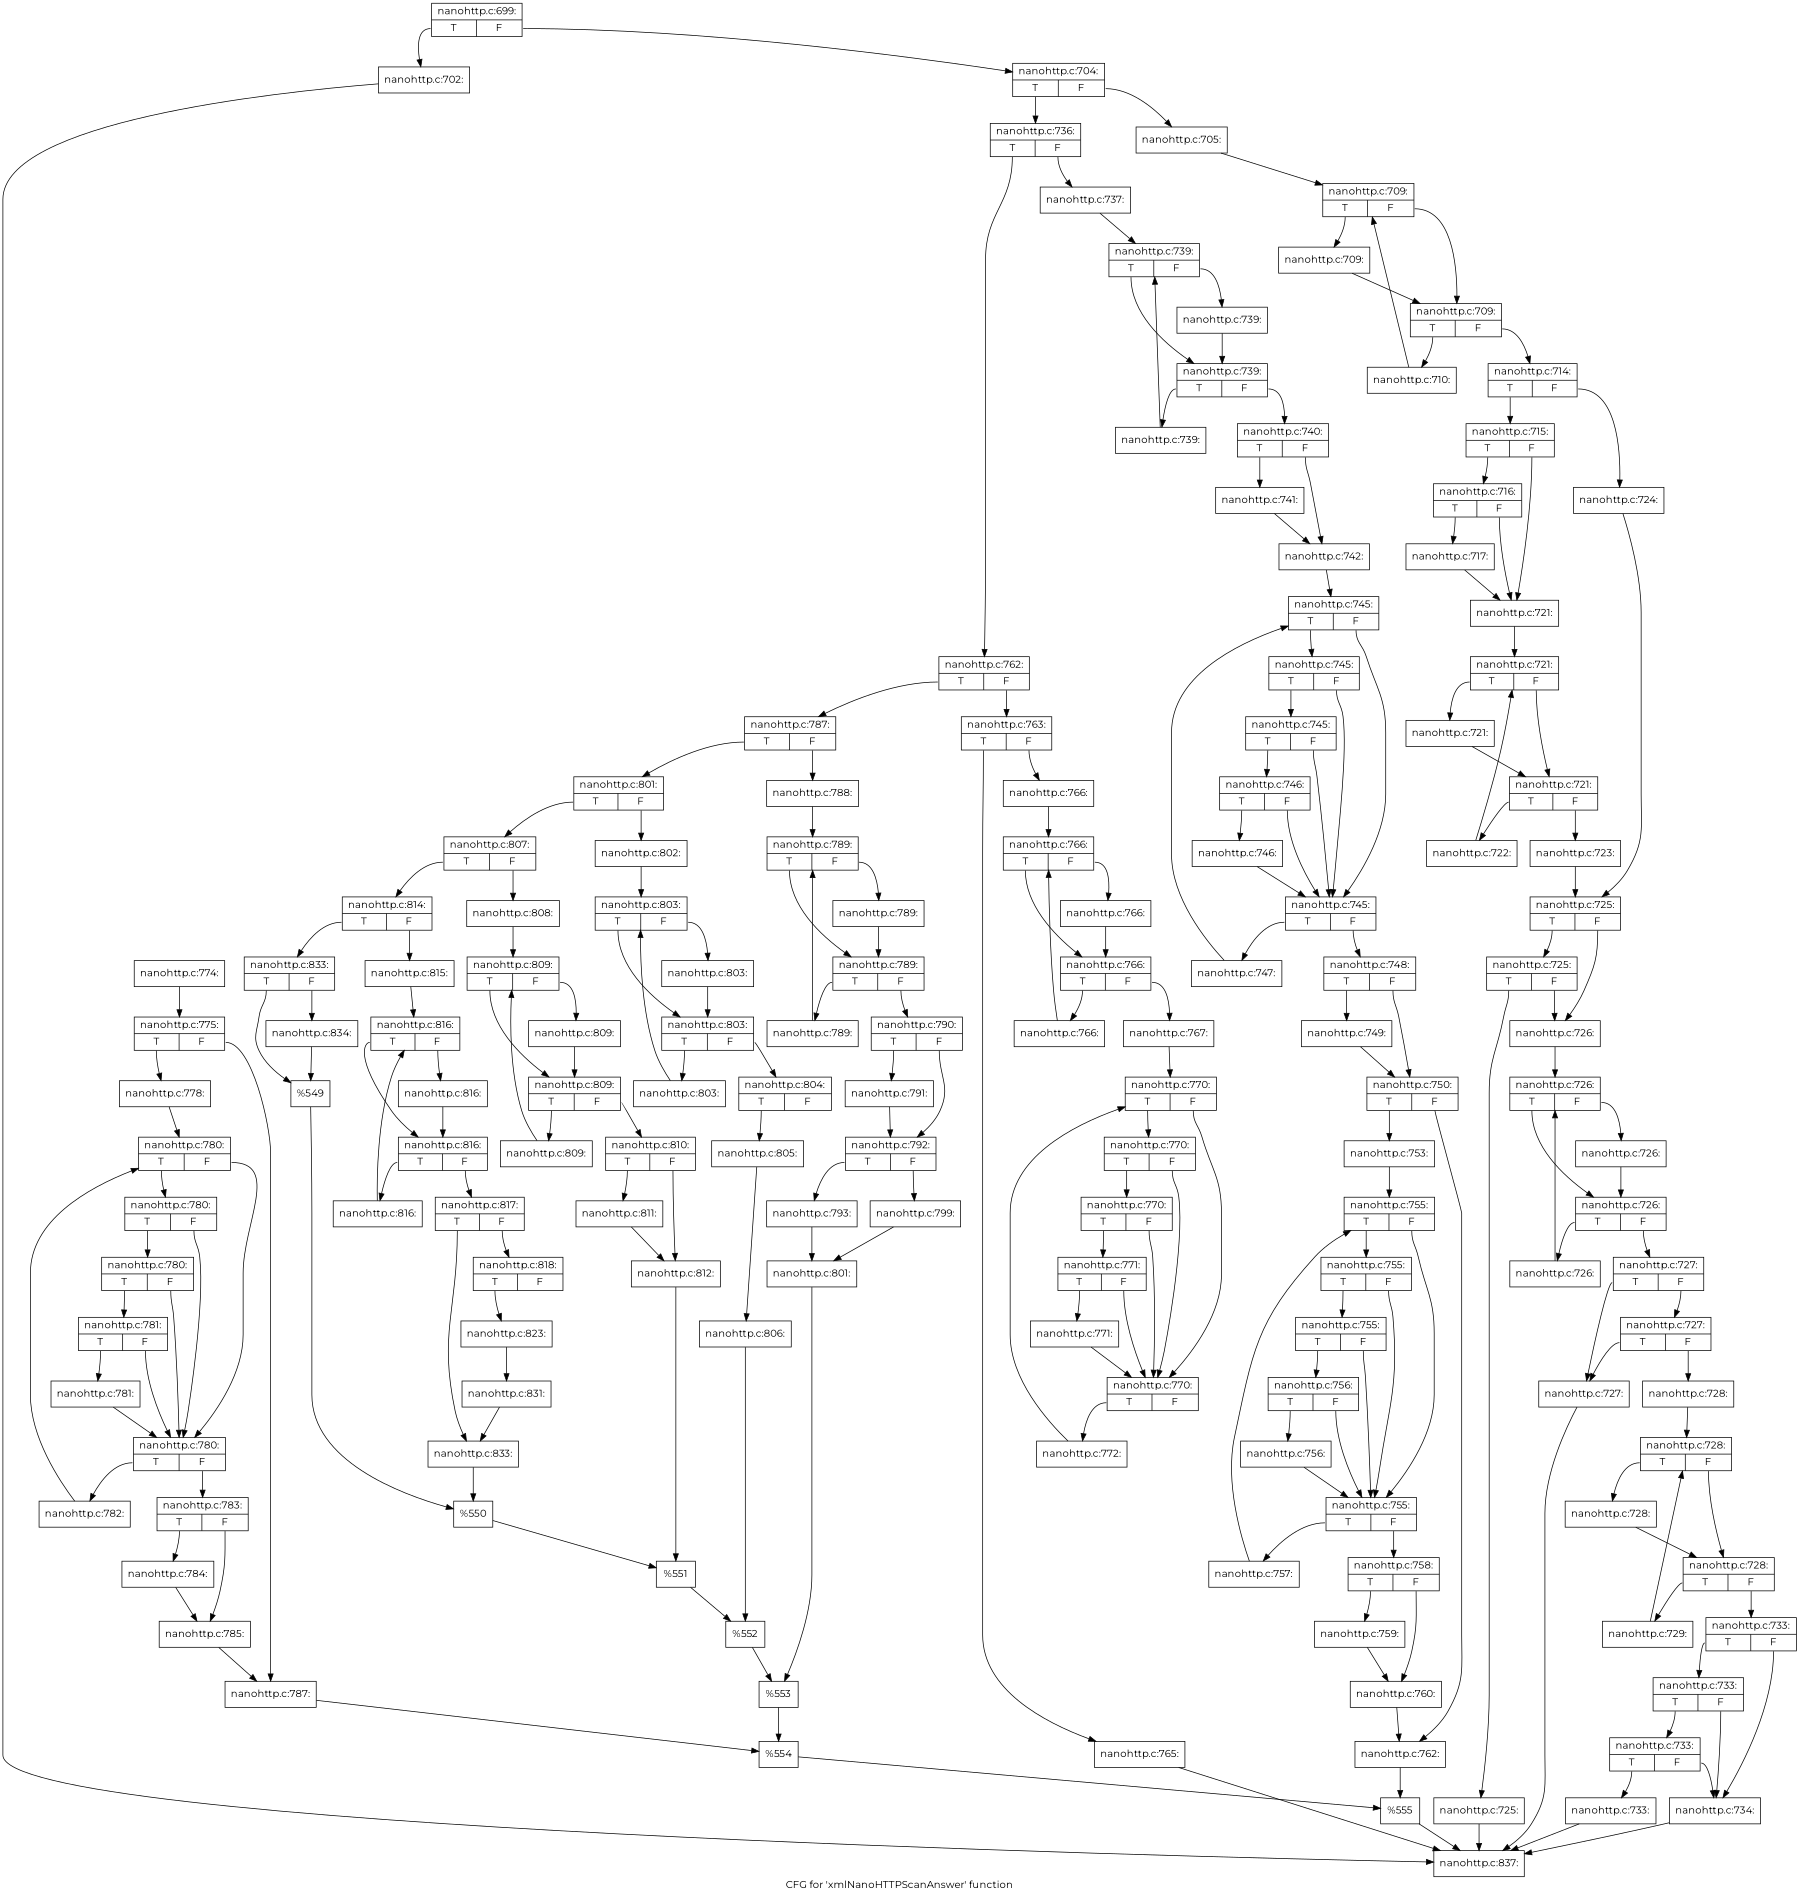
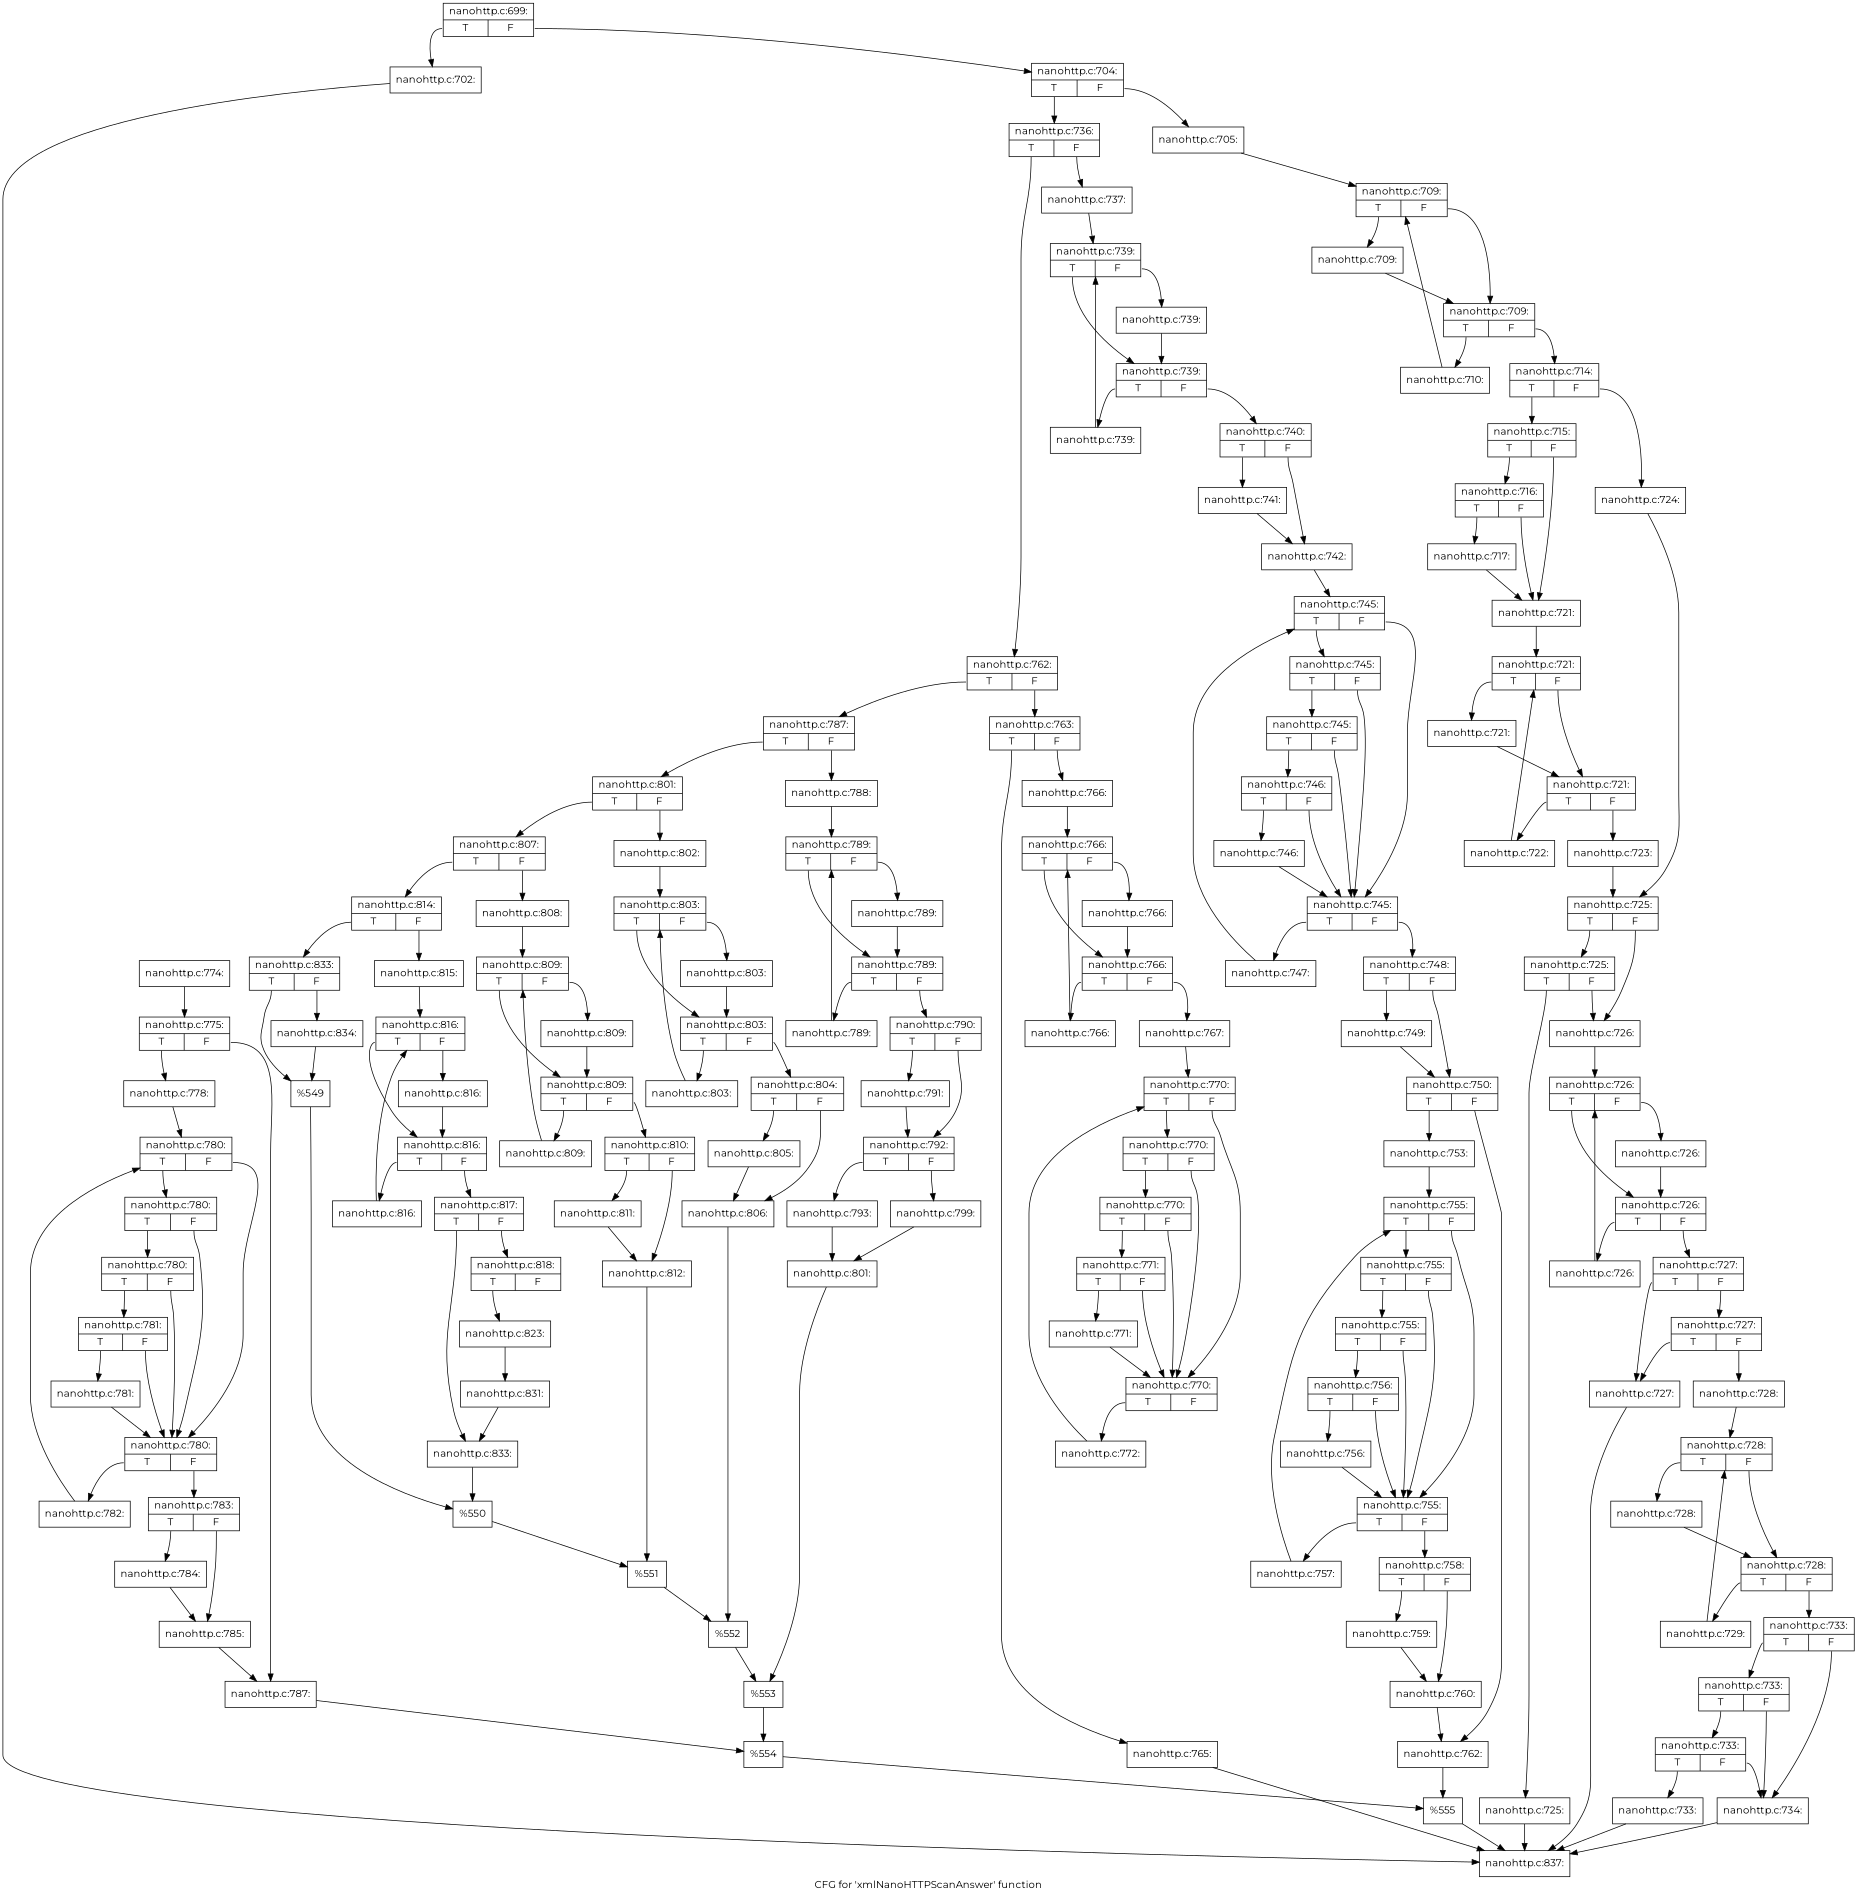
none -> (812, 1163)
